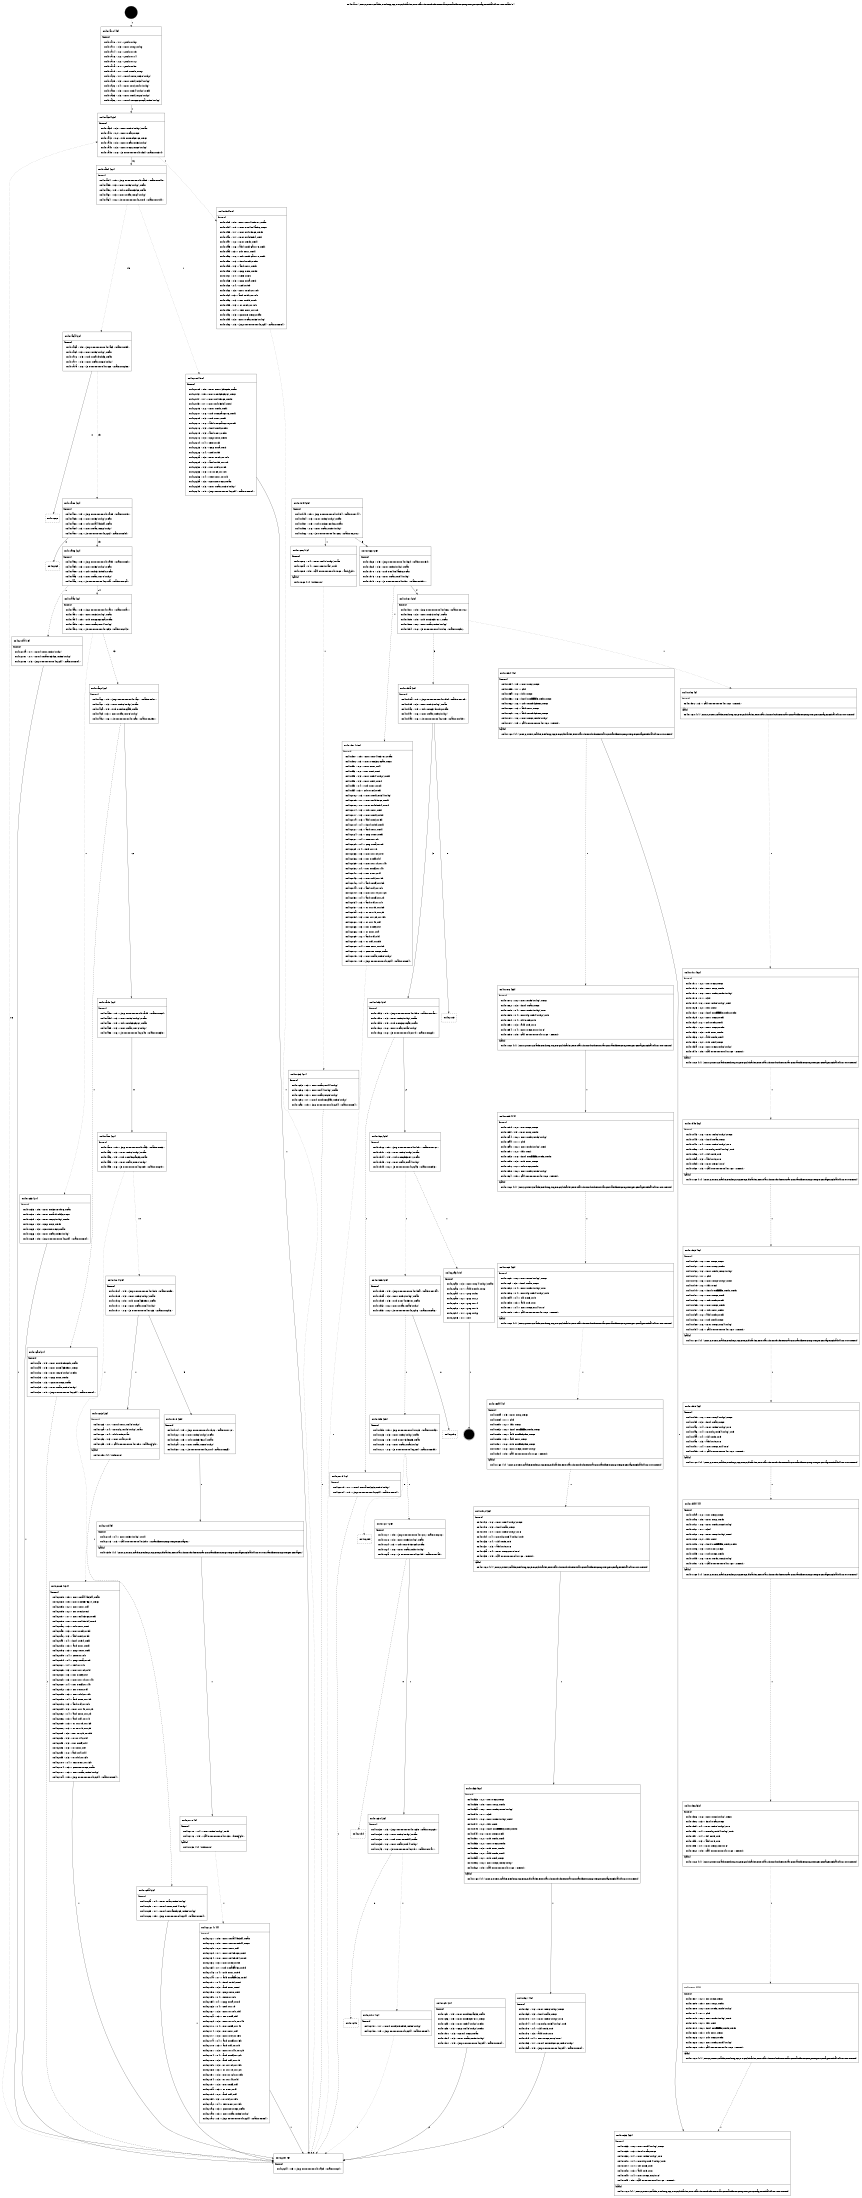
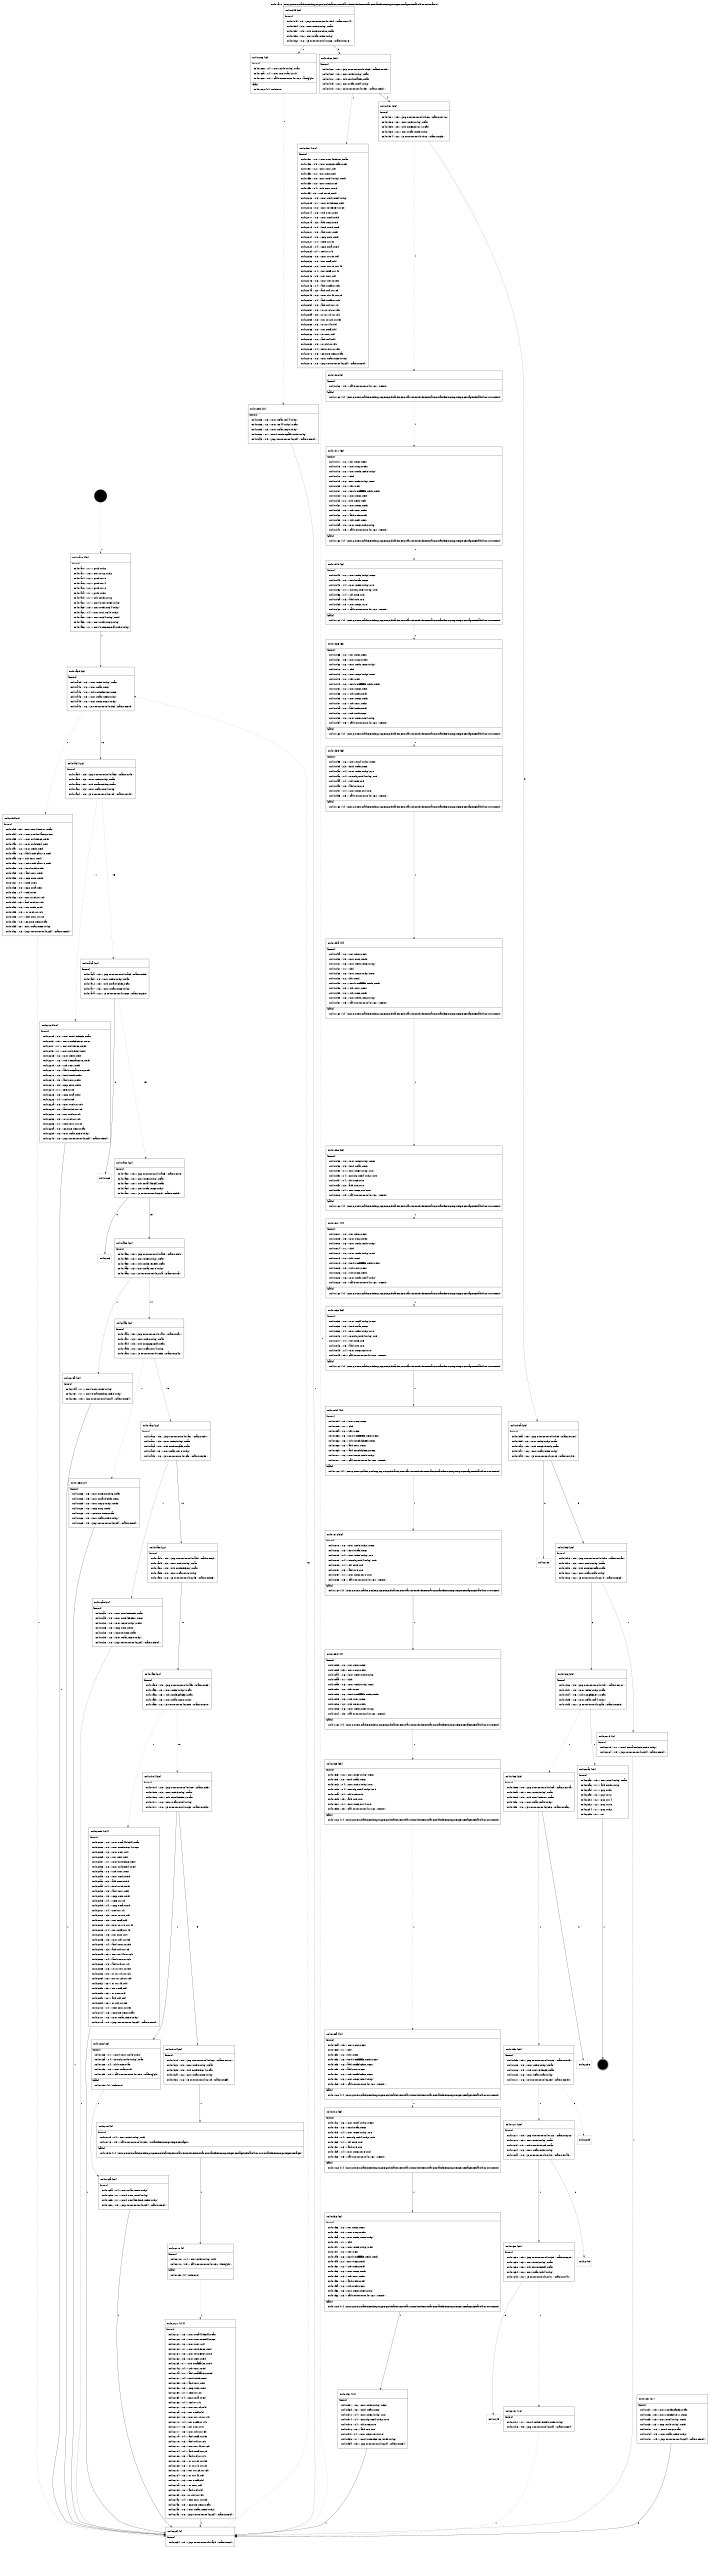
(678, 1429) -> (414, 1388)
